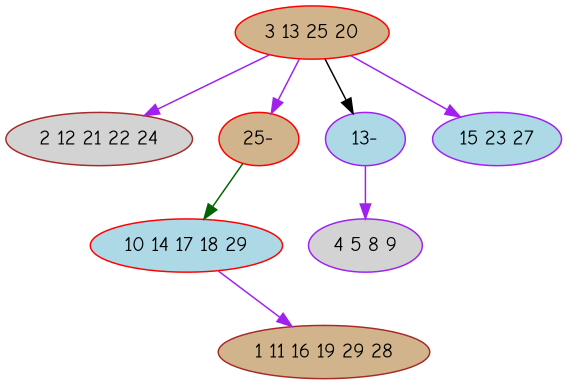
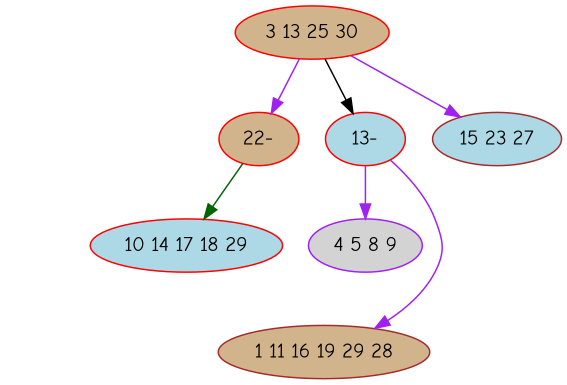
(312, 33) -> (312, 33)
(99, 139) -> none
(259, 139) -> (259, 139)
(365, 139) -> (365, 139)
(497, 139) -> (497, 139)
(249, 294) -> (442, 243)
